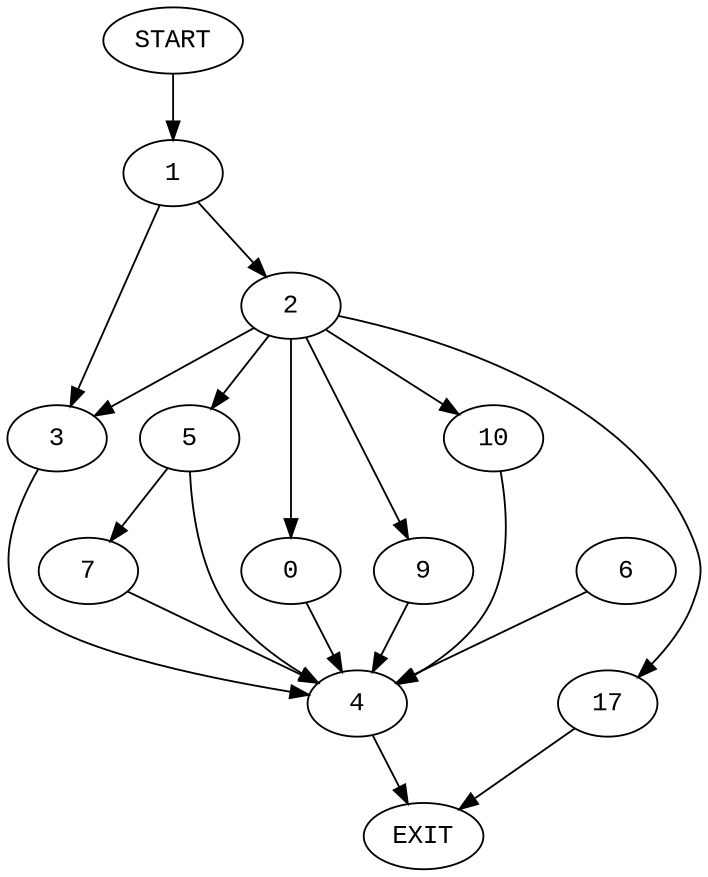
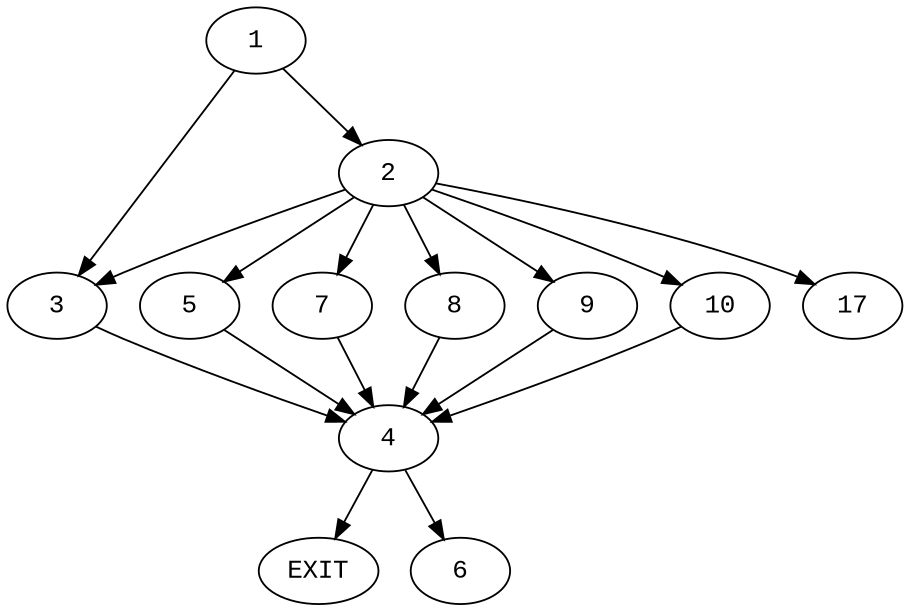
(173, 41) -> none
(145, 497) -> (360, 231)
(291, 571) -> (455, 306)
(500, 633) -> (420, 497)
(525, 763) -> none
